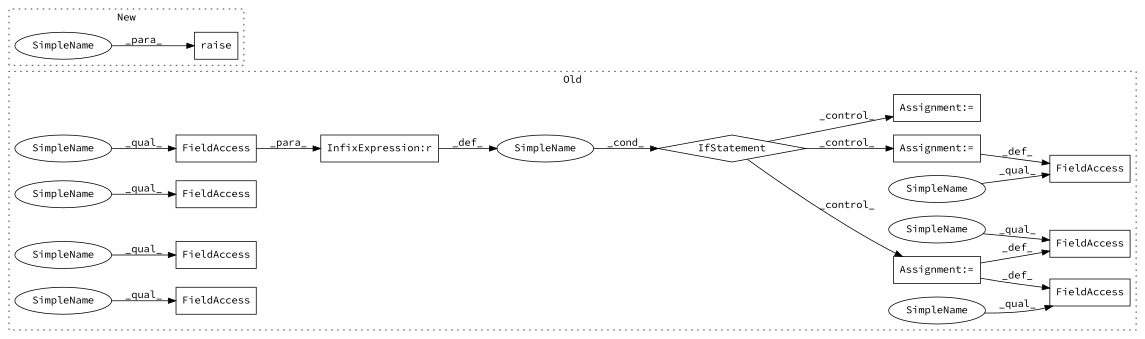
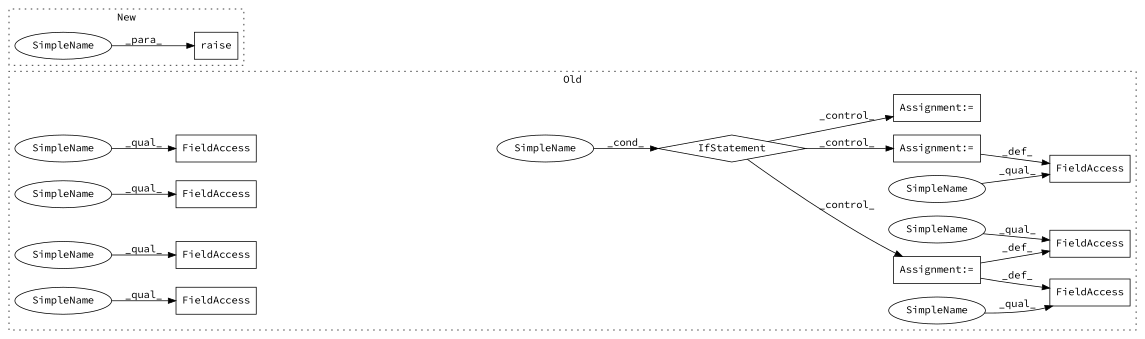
(380, 148) -> none
